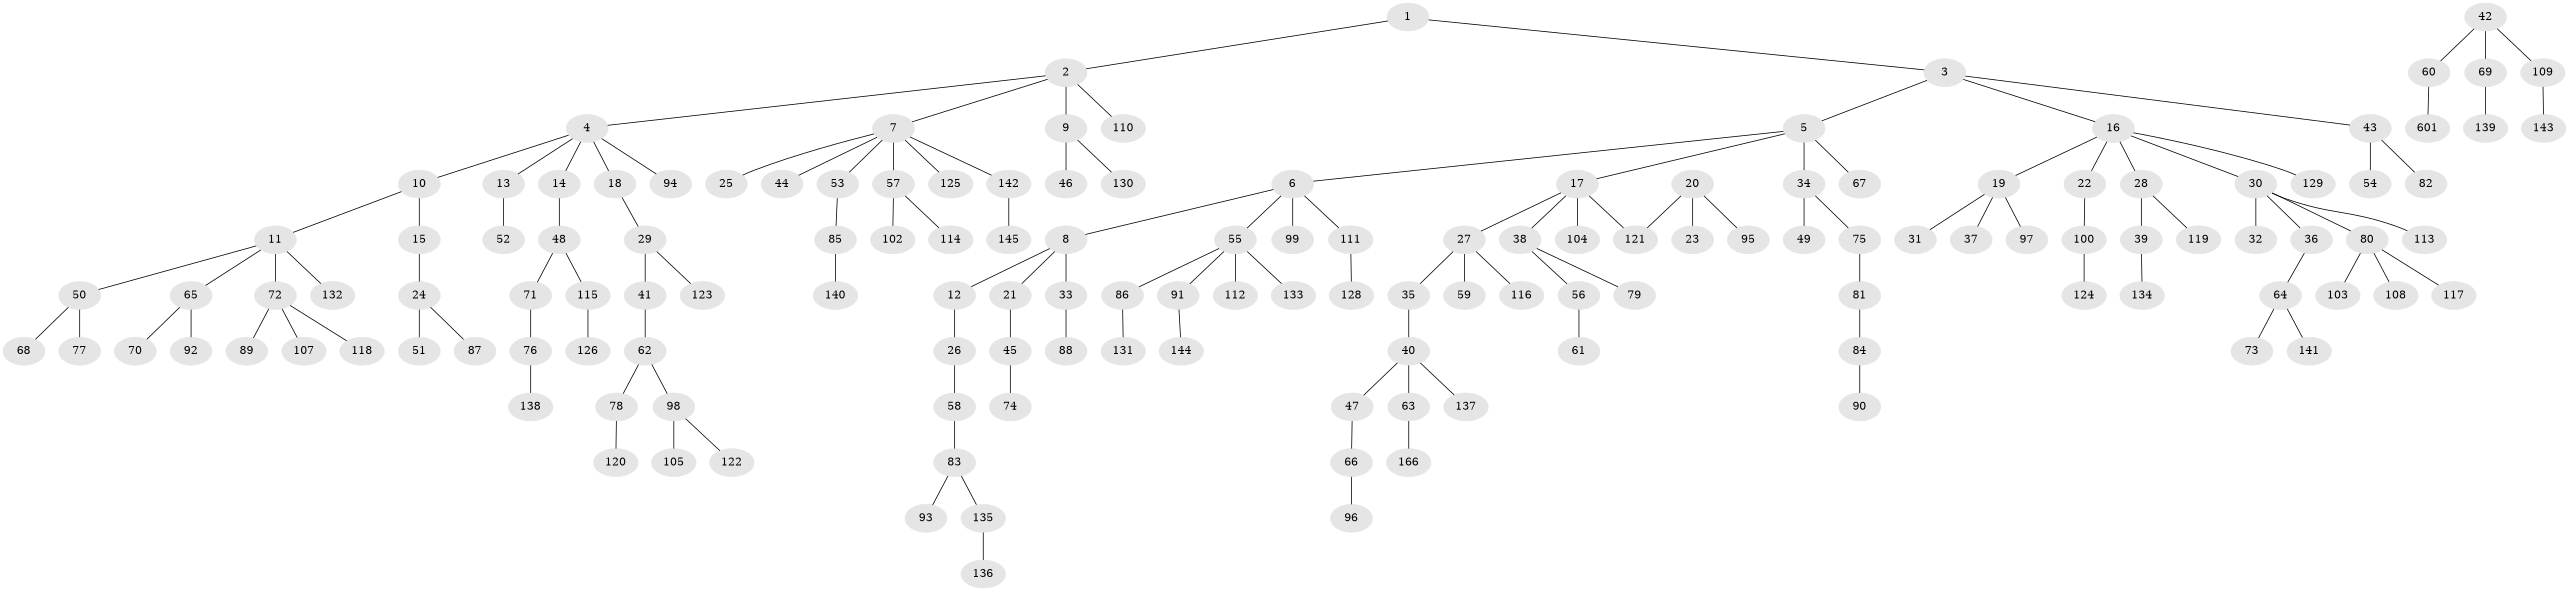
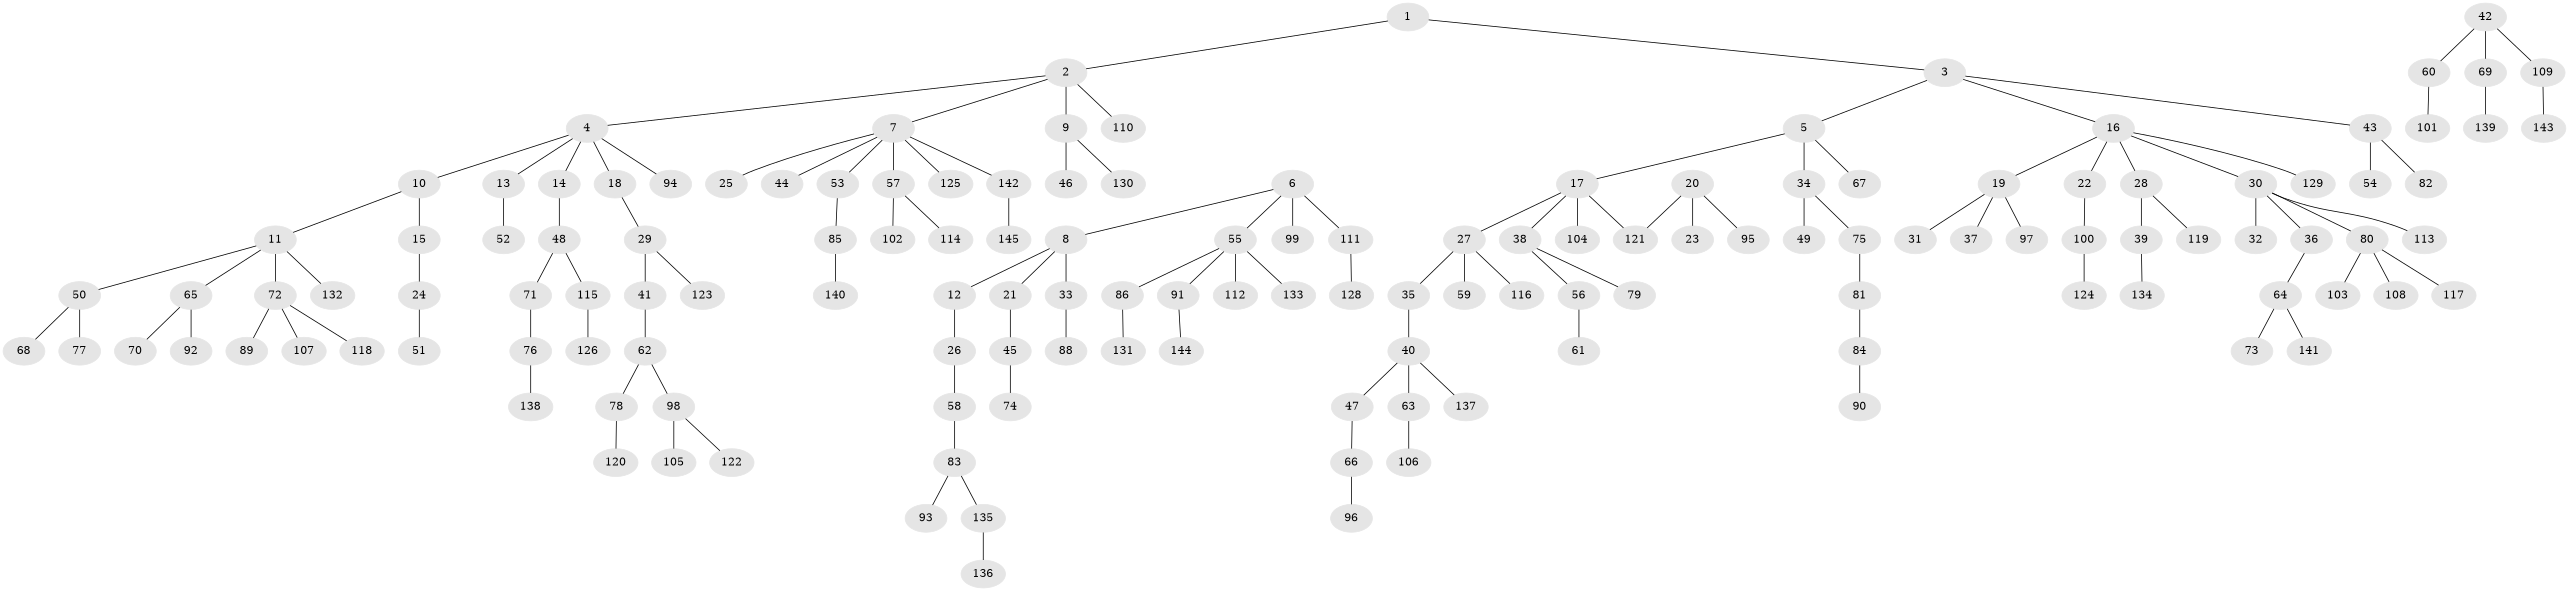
(2428, 128) -> (2428, 128)
(1548, 156) -> none
(475, 351) -> none
(1409, 463) -> (1409, 463)
